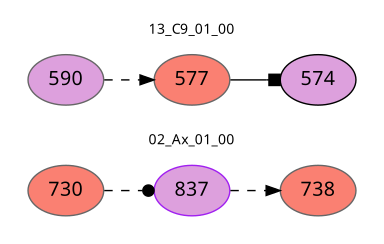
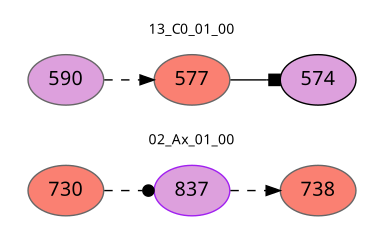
(192, 30) -> (192, 30)
